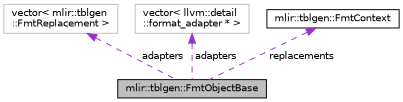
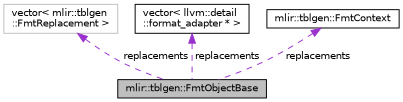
(192, 19) -> (192, 19)
(161, 56) -> (154, 56)
(214, 56) -> (226, 56)
